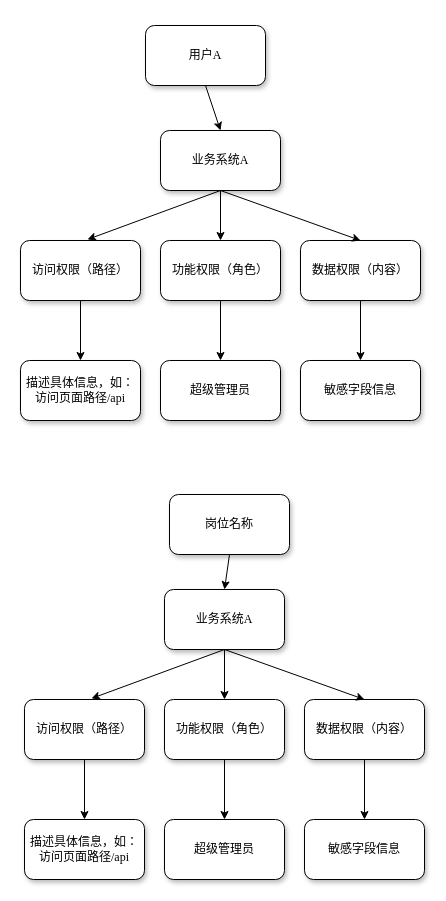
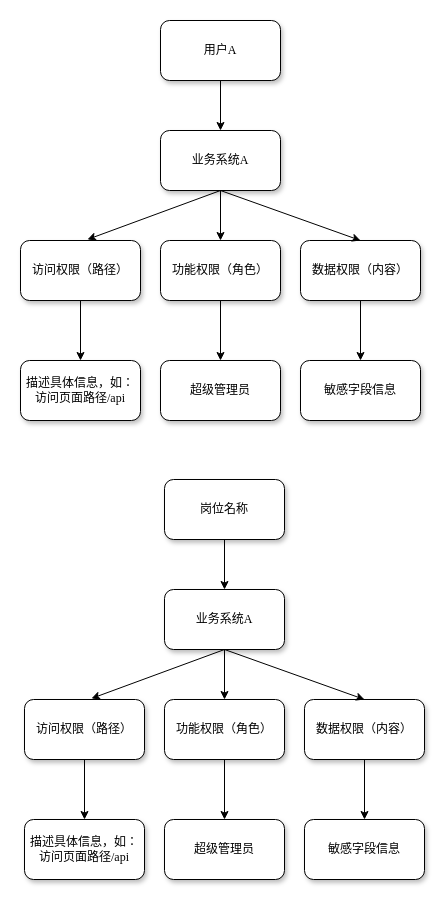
(206, 56) -> (221, 51)
(230, 525) -> (225, 510)
